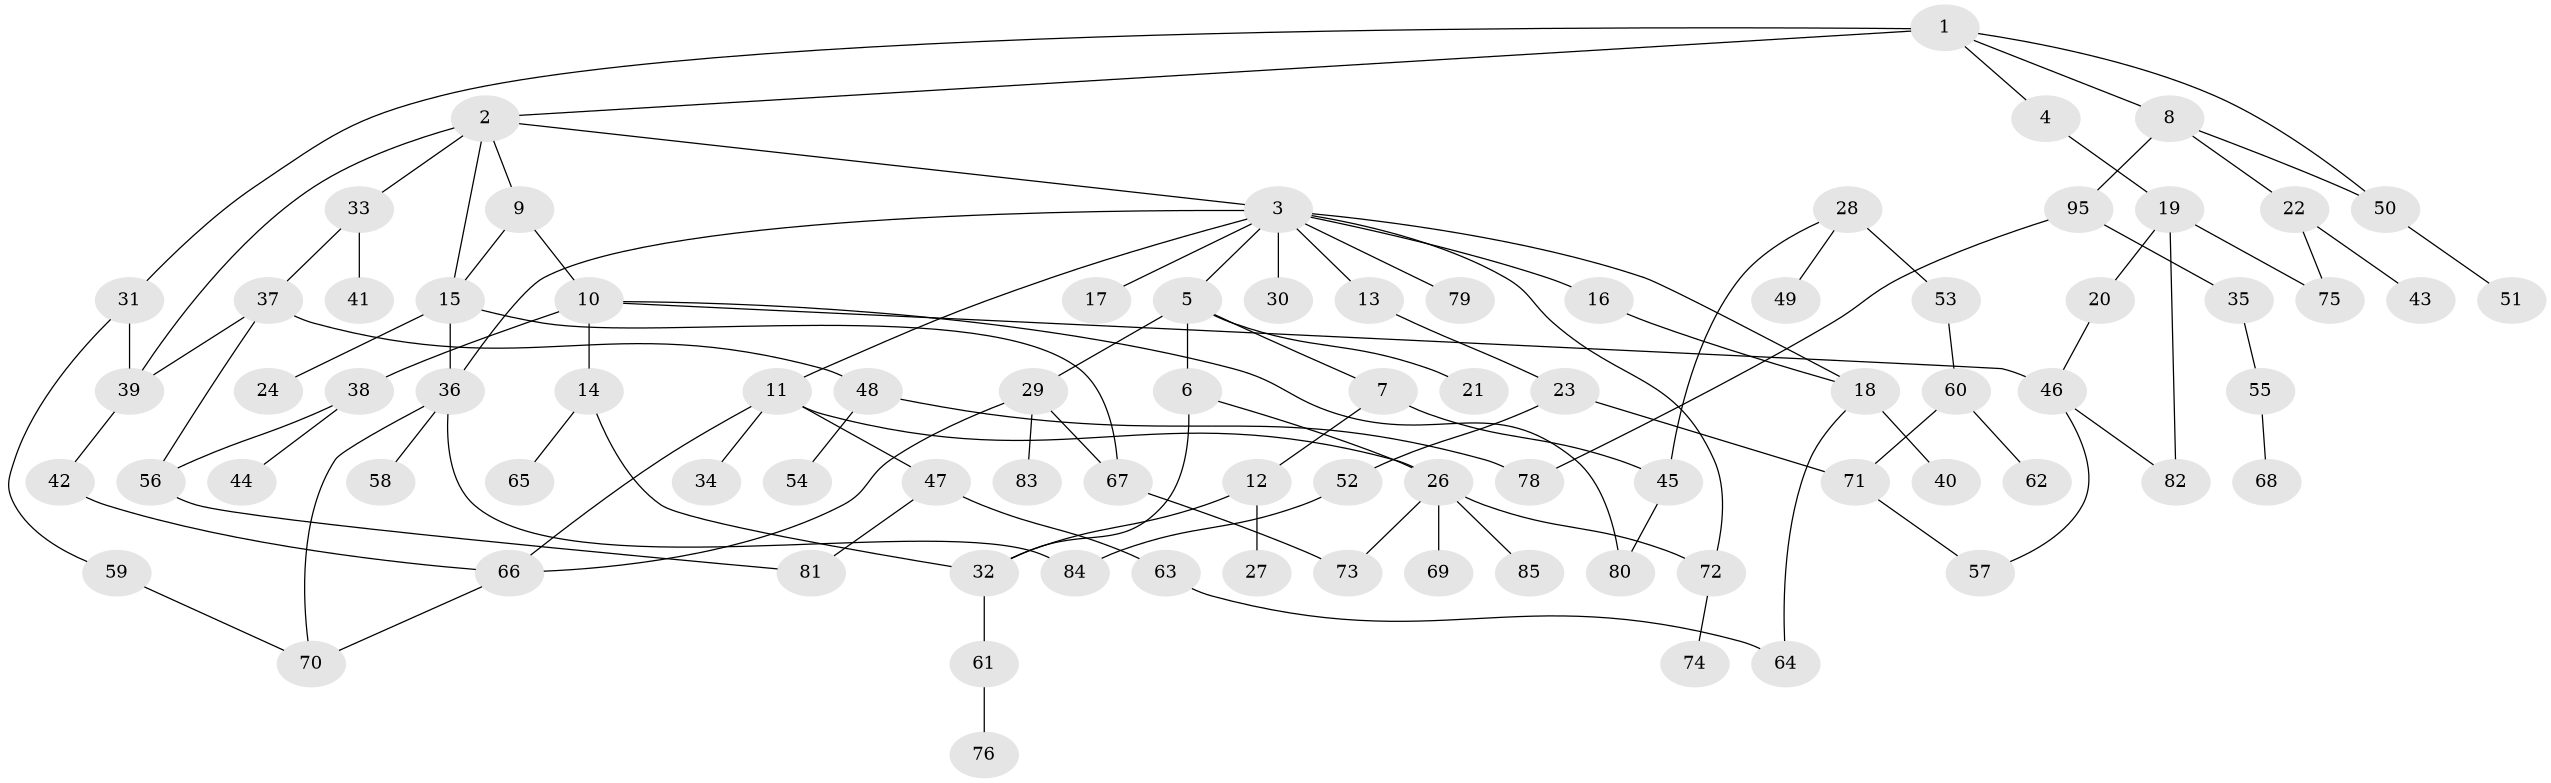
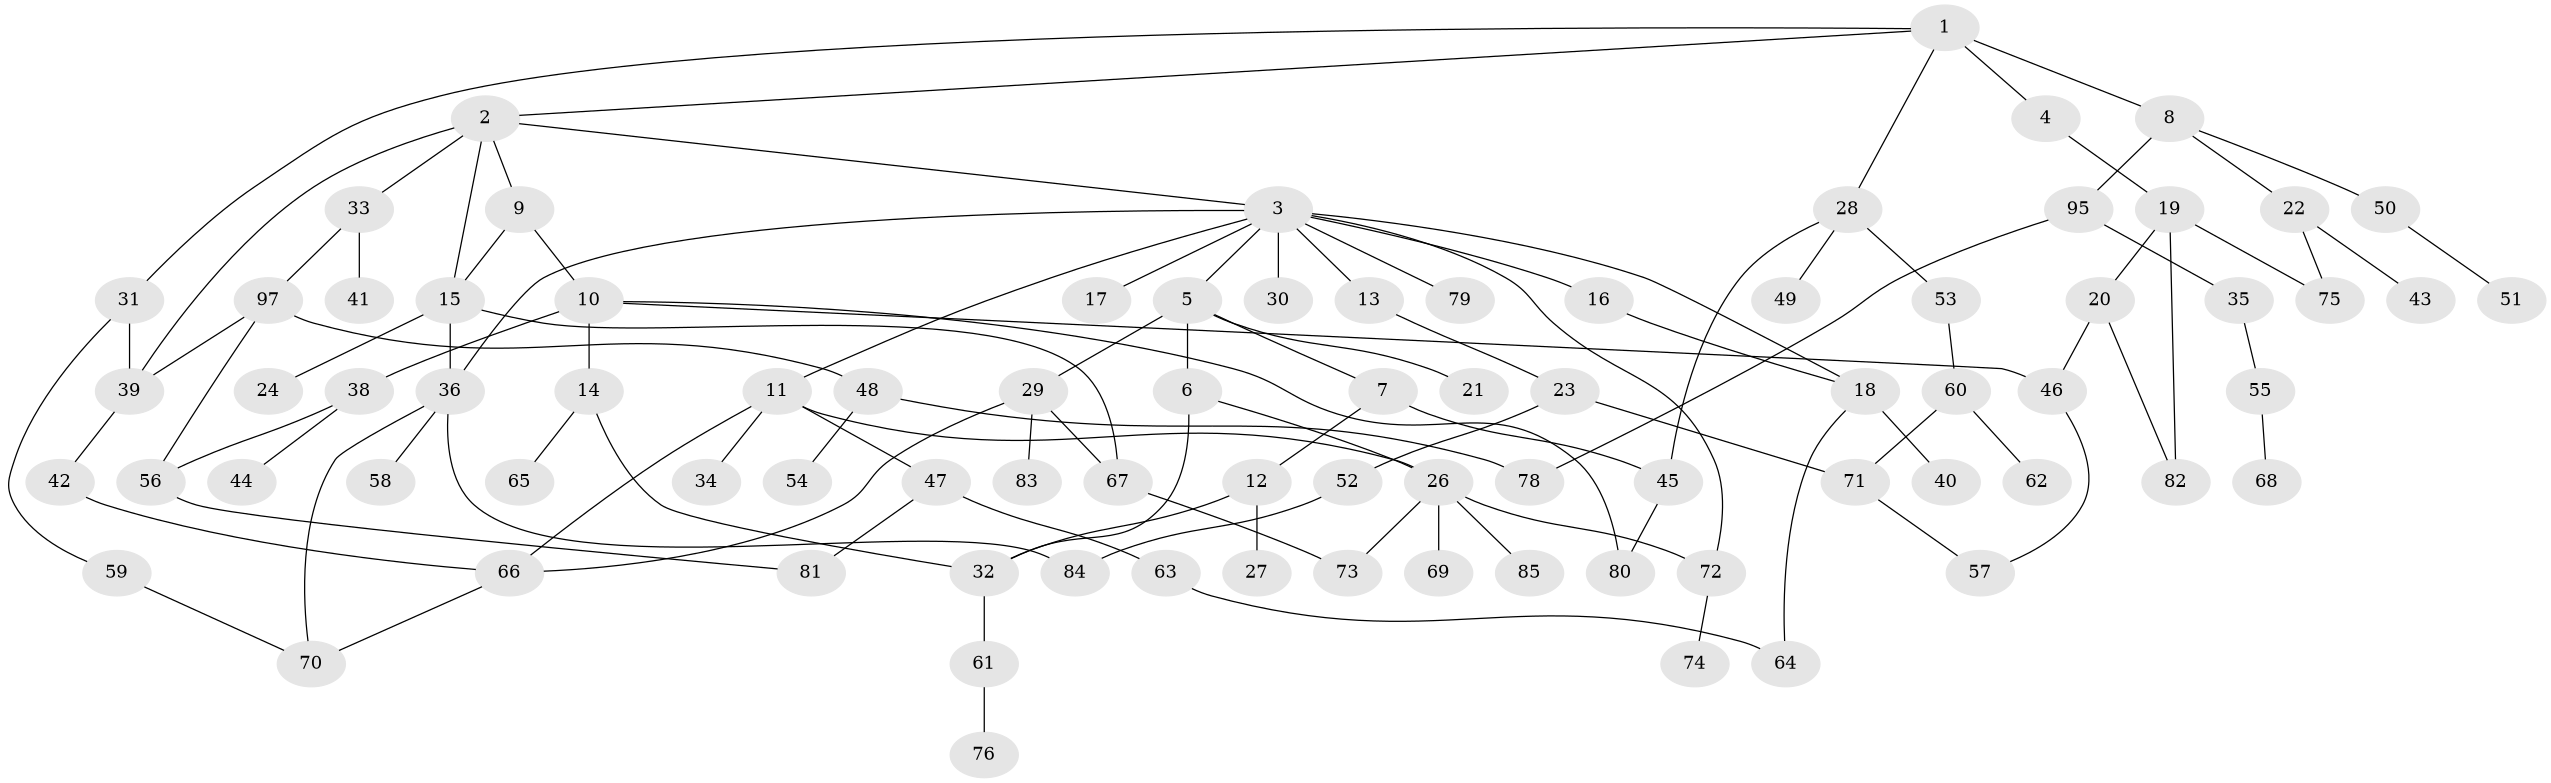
(2184, 83) -> (1896, 119)
(268, 300) -> (268, 300)
(2114, 437) -> (2138, 391)
